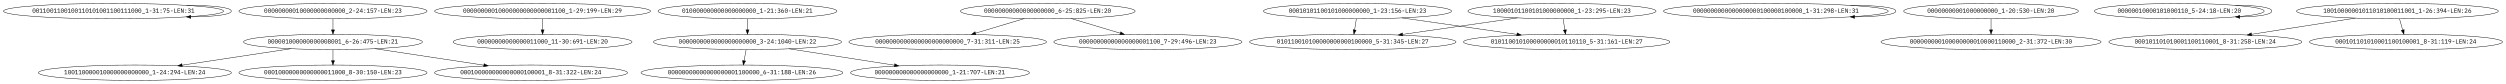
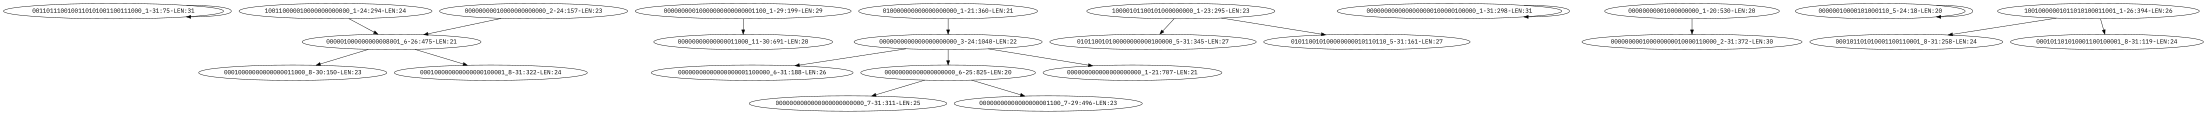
(114, 11) -> (114, 11)
(1358, 11) -> none
none -> (948, 55)
(237, 57) -> (362, 25)
